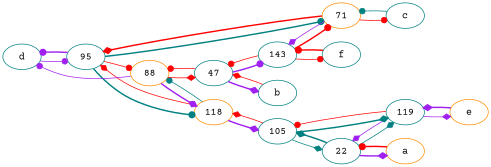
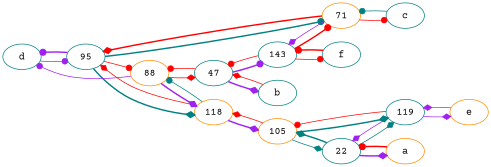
(136, 101) -> (136, 101)
(441, 107) -> (441, 107)
(278, 131) -> (278, 131)
